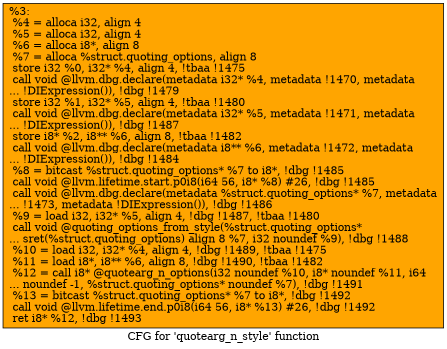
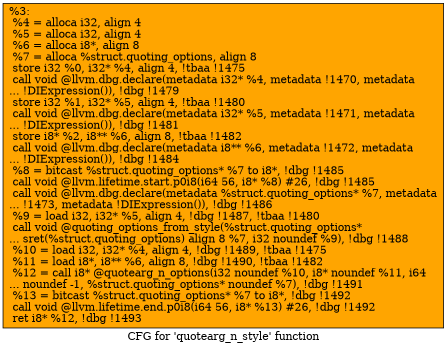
(94, 126) -> (94, 126)
